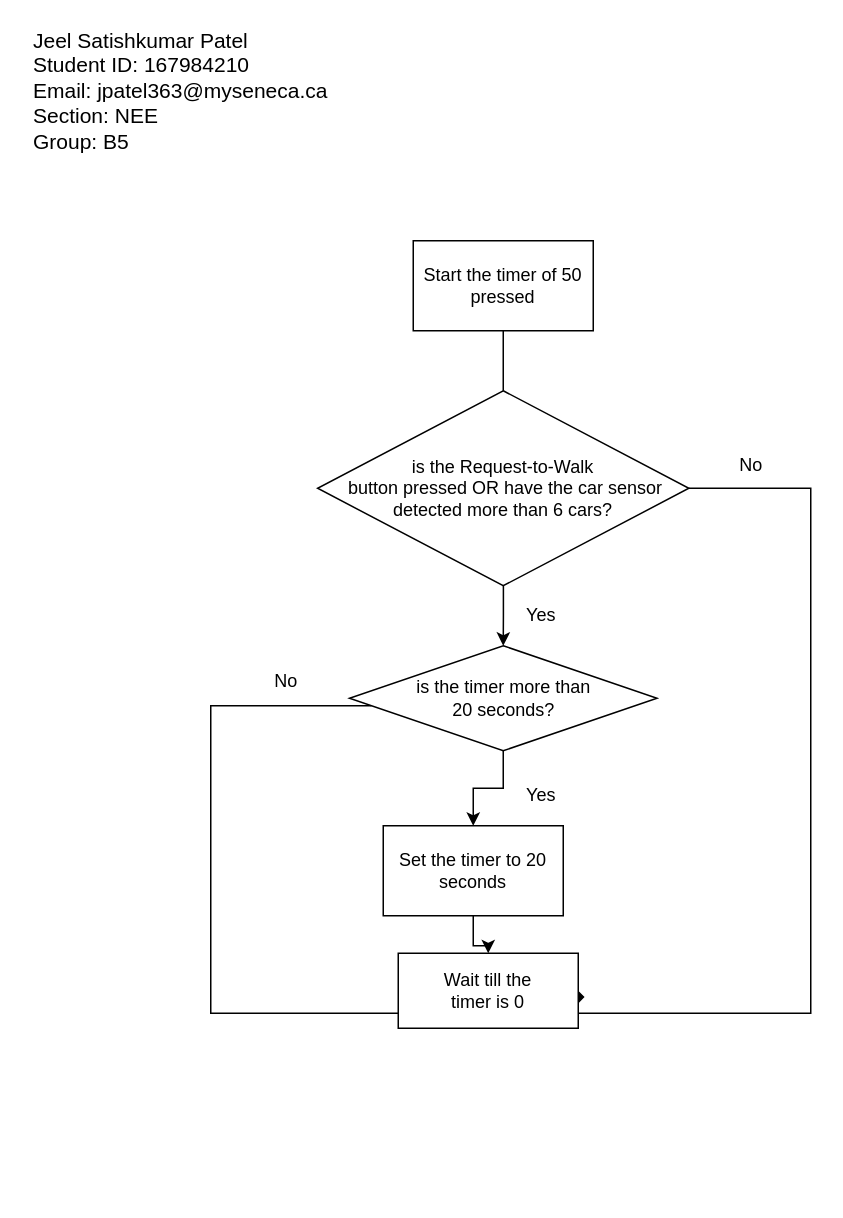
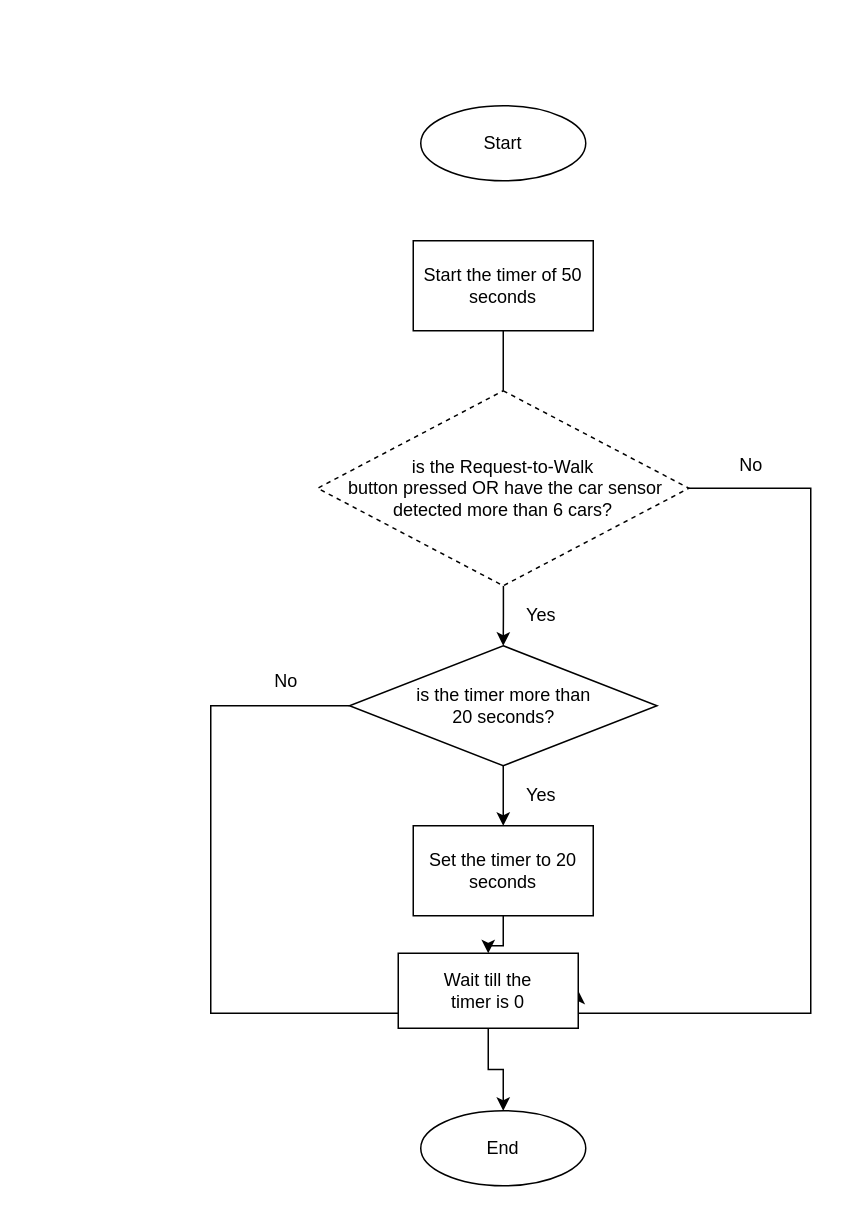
(188, 91) -> none
none -> (503, 143)
(503, 286) -> (503, 286)
(503, 488) -> (503, 488)
(503, 698) -> (503, 706)
(473, 871) -> (503, 871)
(578, 1003) -> (578, 1001)
none -> (490, 1070)
none -> (503, 1148)
